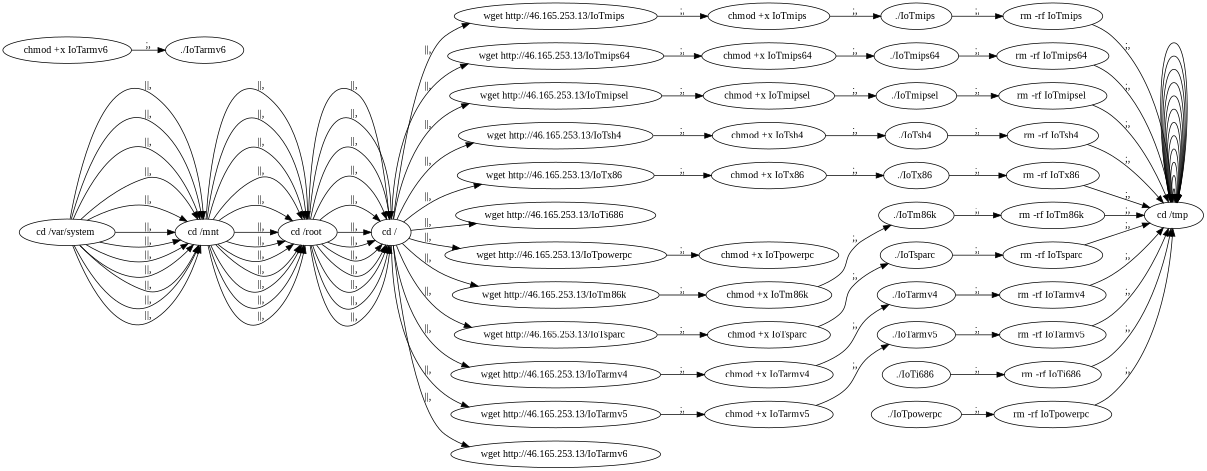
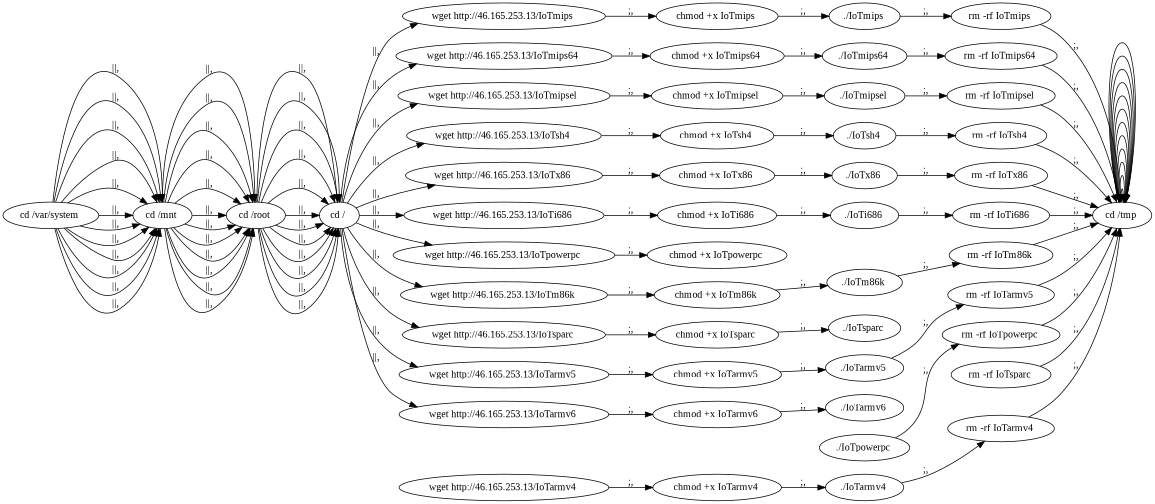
none -> (717, 215)
(974, 255) -> none
(413, 314) -> none
none -> (627, 414)
